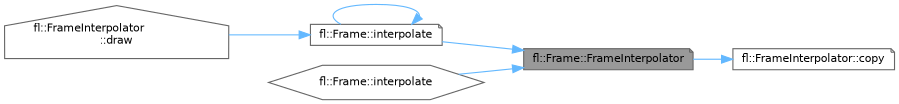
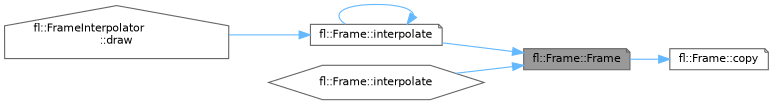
(608, 59) -> (577, 59)
(814, 59) -> (719, 59)
